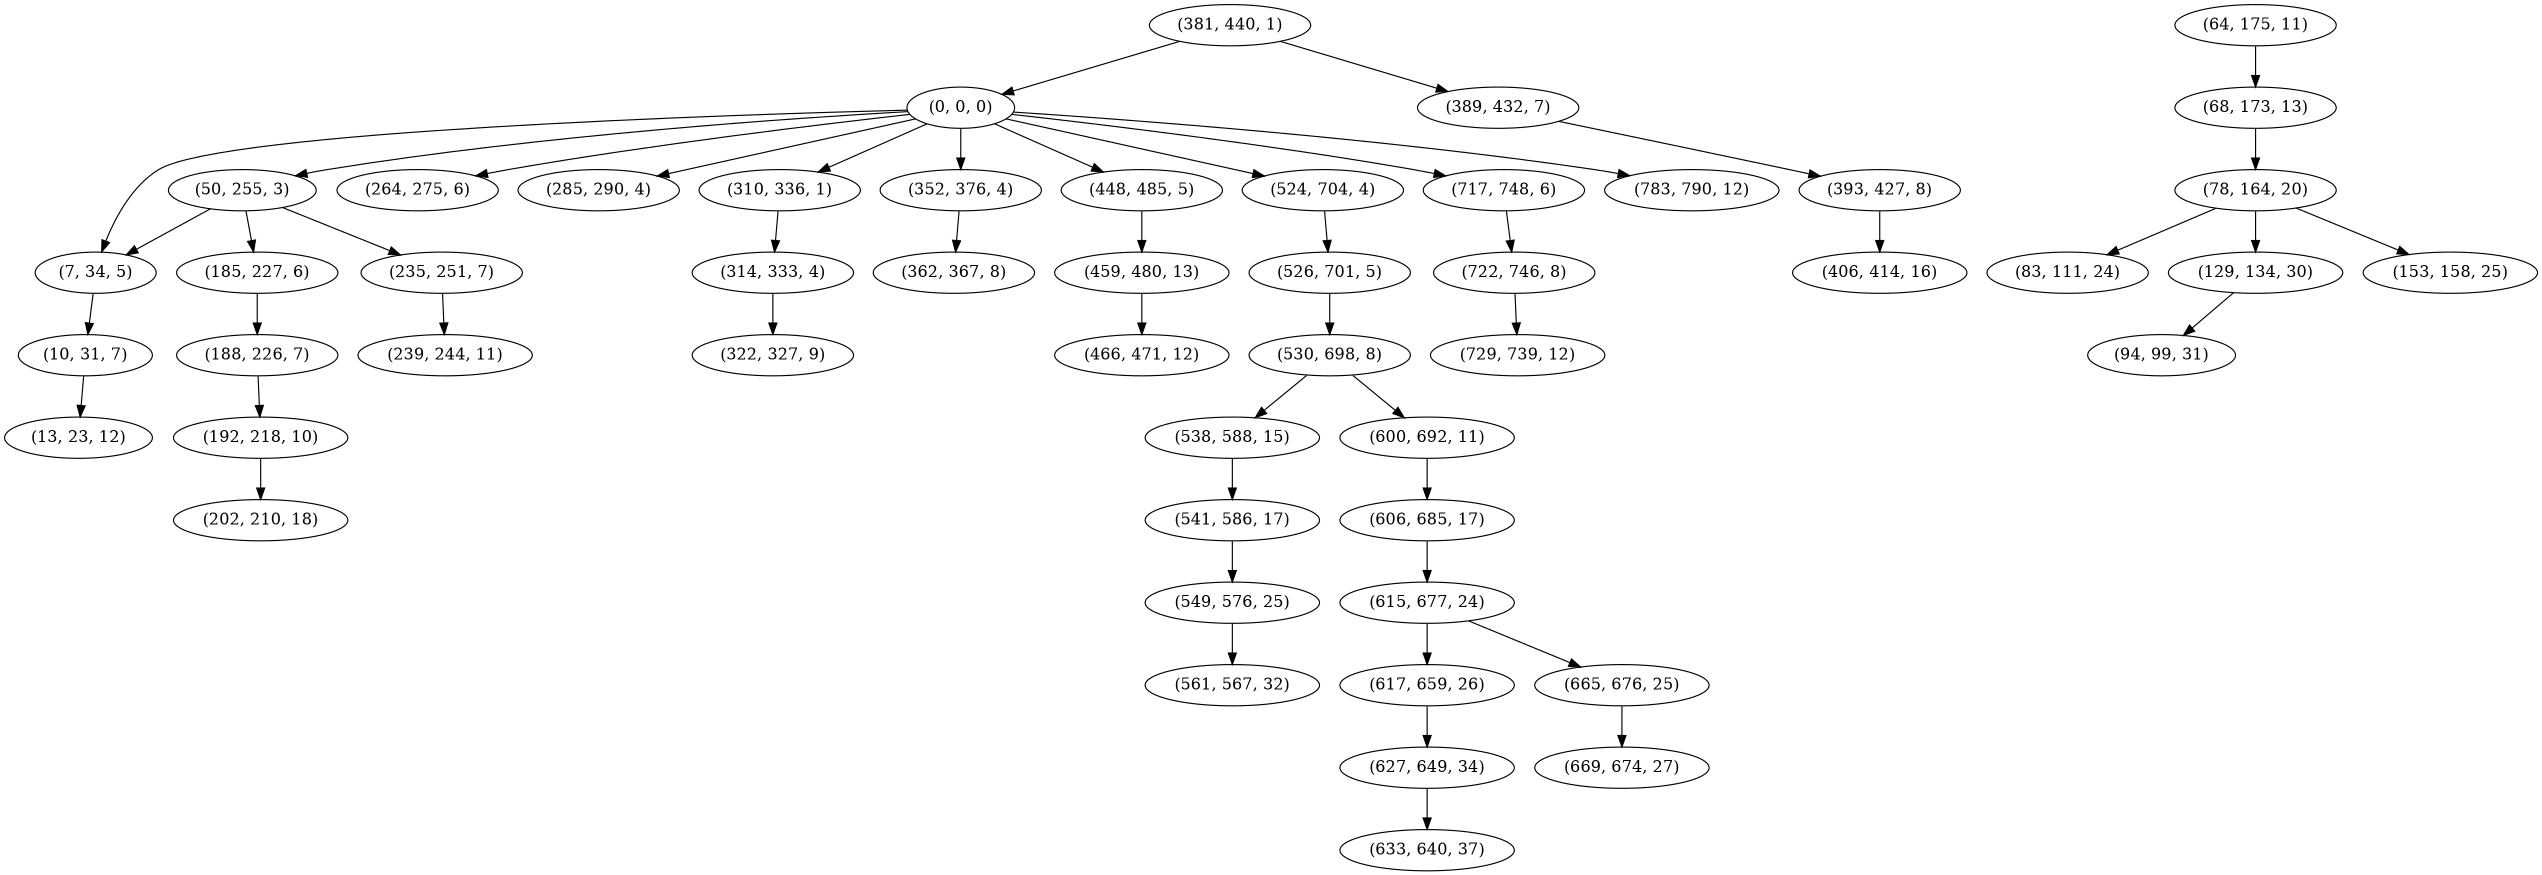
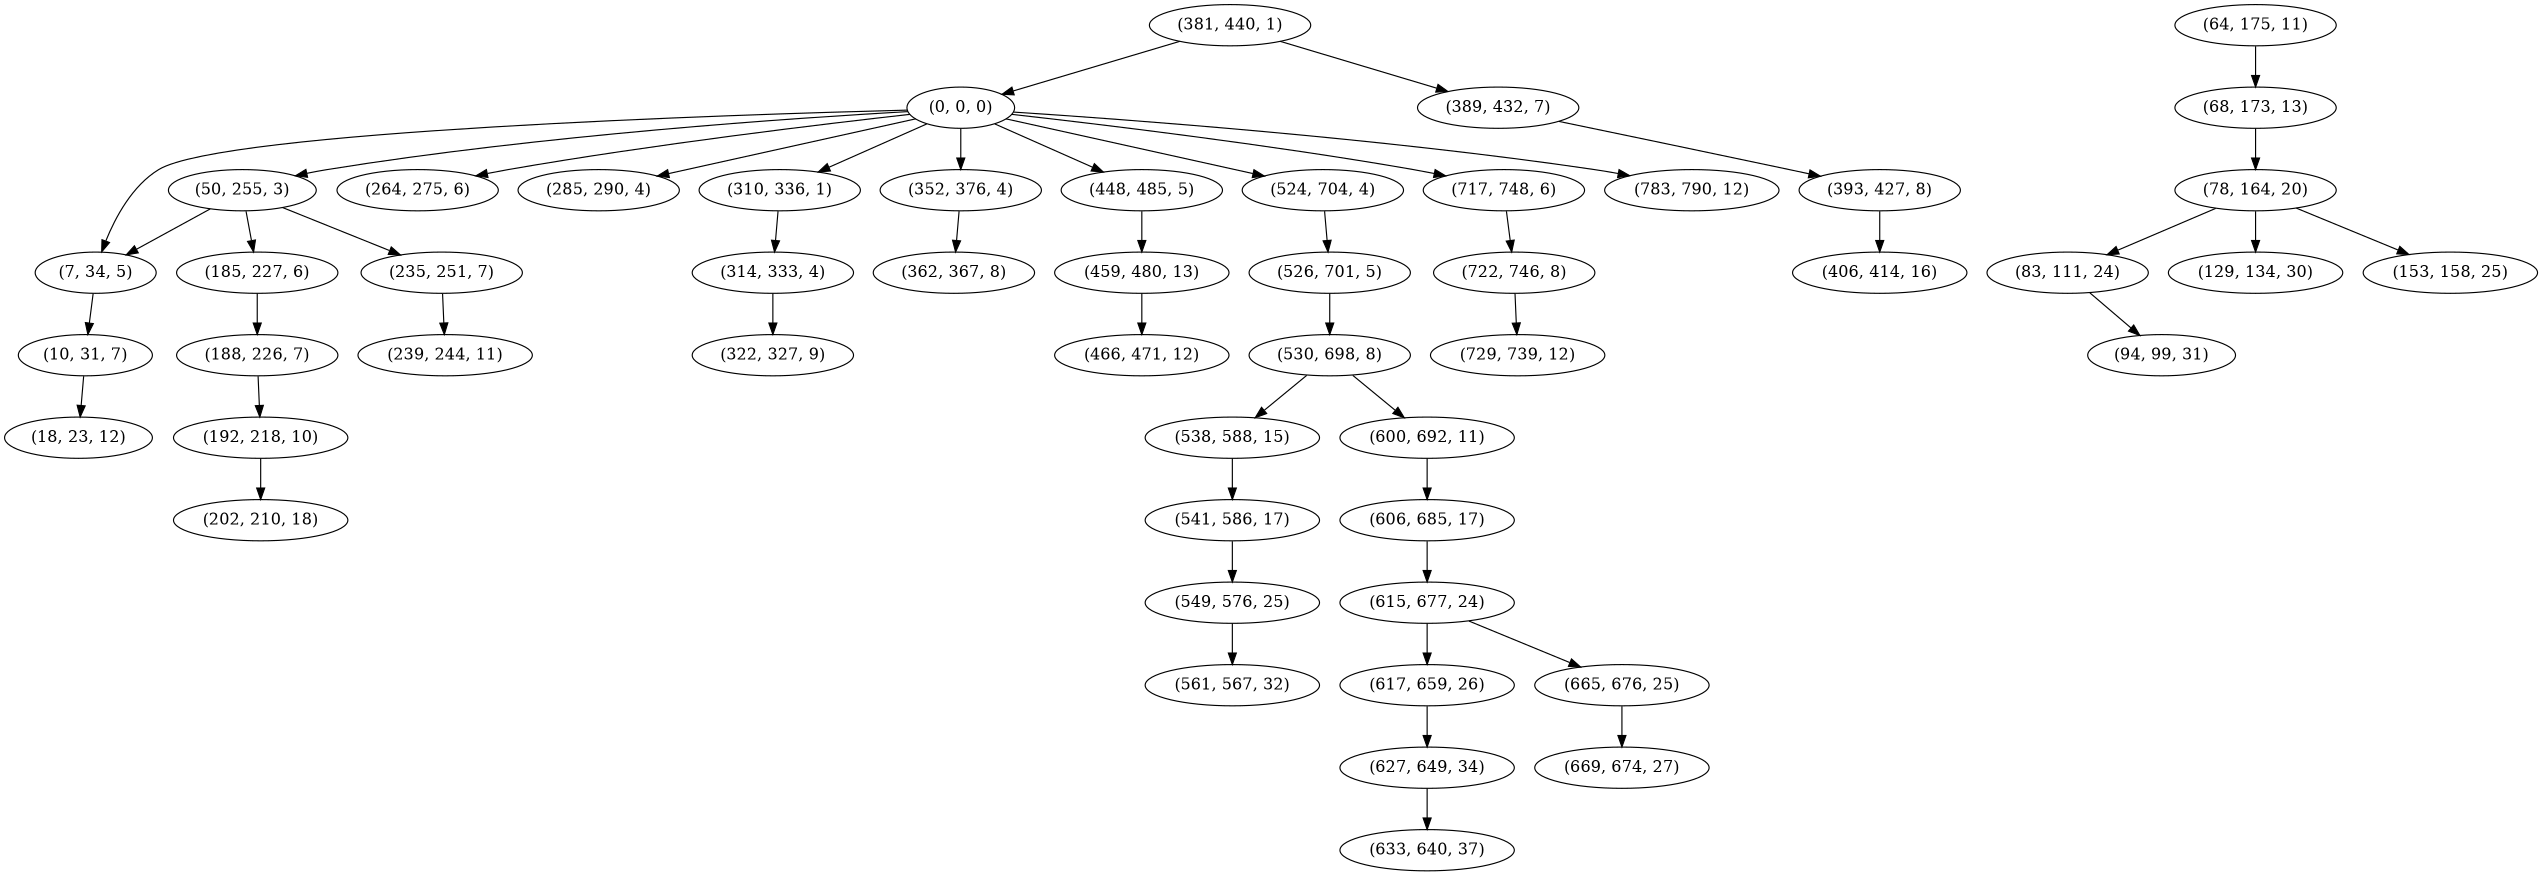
(2213, 310) -> (2110, 310)
(78, 438) -> (78, 438)
